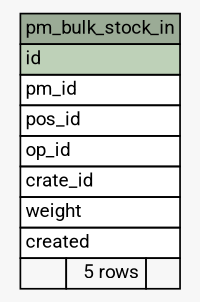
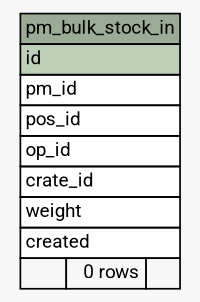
(112, 273) -> (112, 273)
